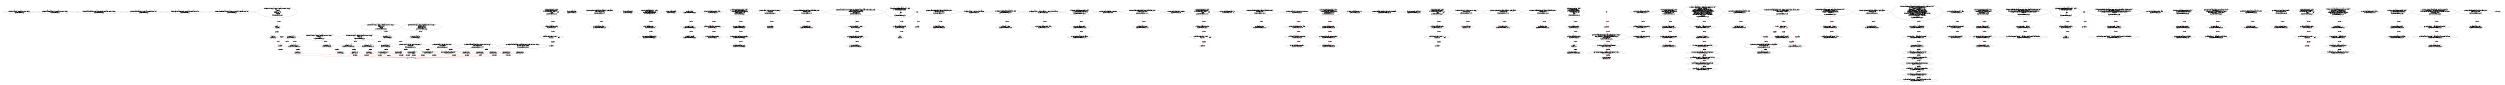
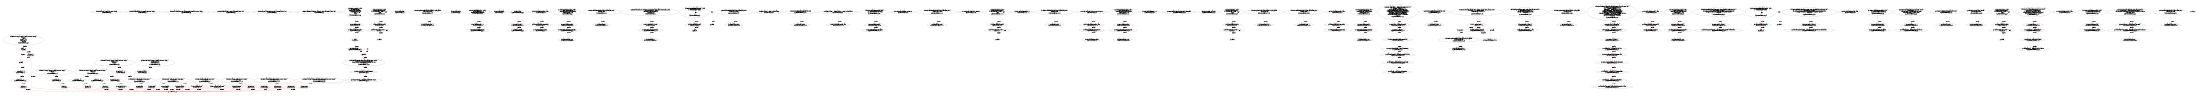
(286, 42) -> (21, 67)
none -> (360, 52)
(389, 55) -> (131, 90)
none -> (156, 90)
none -> (176, 90)
none -> (204, 91)
